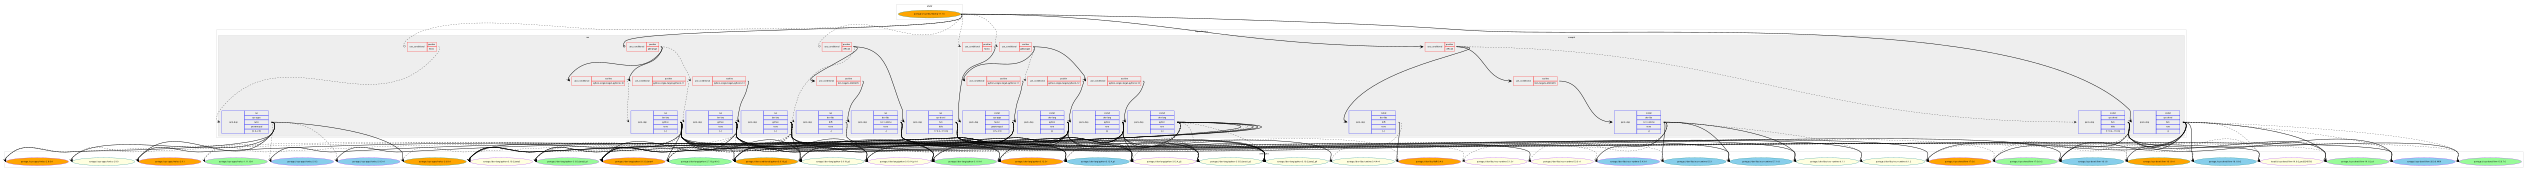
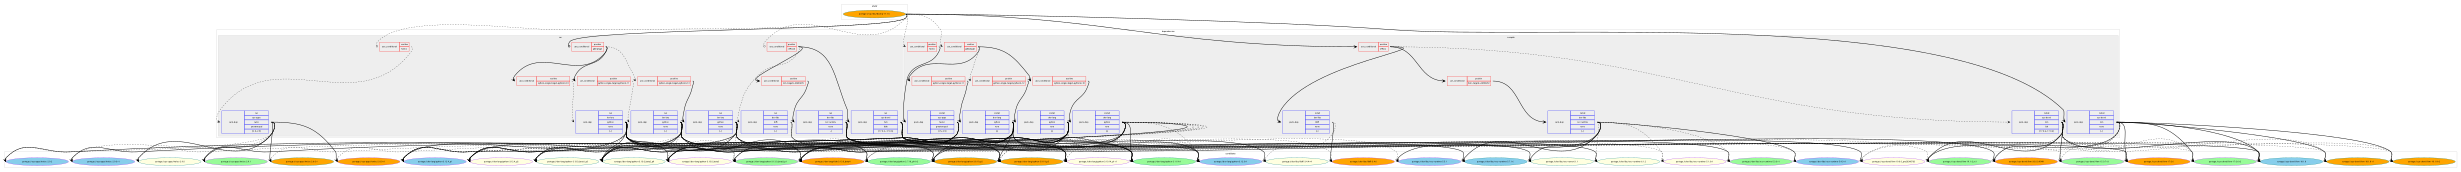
(170, 162) -> (236, 162)
(236, 162) -> none
(634, 162) -> (833, 162)
(767, 162) -> (965, 162)
(833, 162) -> (1032, 162)
(965, 162) -> (1164, 162)
(1032, 162) -> (1231, 162)
(1098, 162) -> (435, 162)
(1363, 162) -> (1297, 162)
(1562, 162) -> (1761, 162)
(1695, 162) -> (1430, 162)
(1827, 162) -> (1562, 162)
(2225, 162) -> (2424, 162)
(2291, 162) -> (1894, 162)
(2424, 162) -> (2026, 162)
